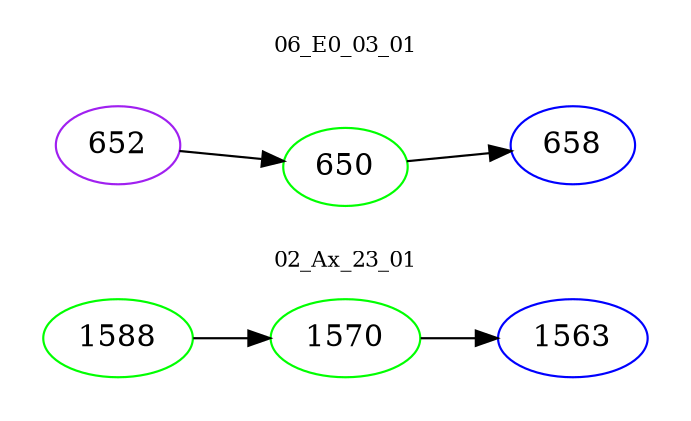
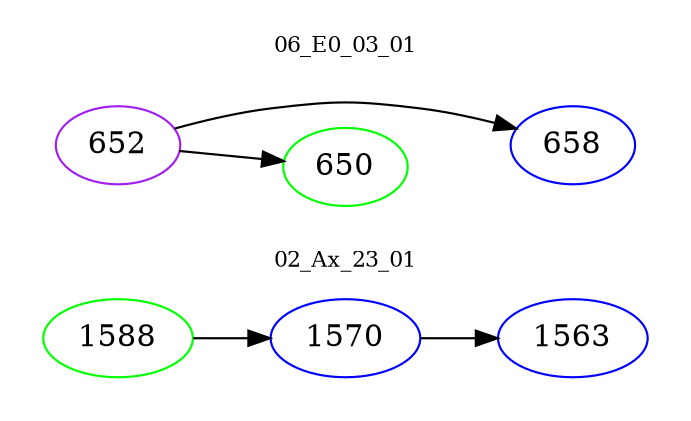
(448, 157) -> (335, 103)
(345, 338) -> (345, 338)
